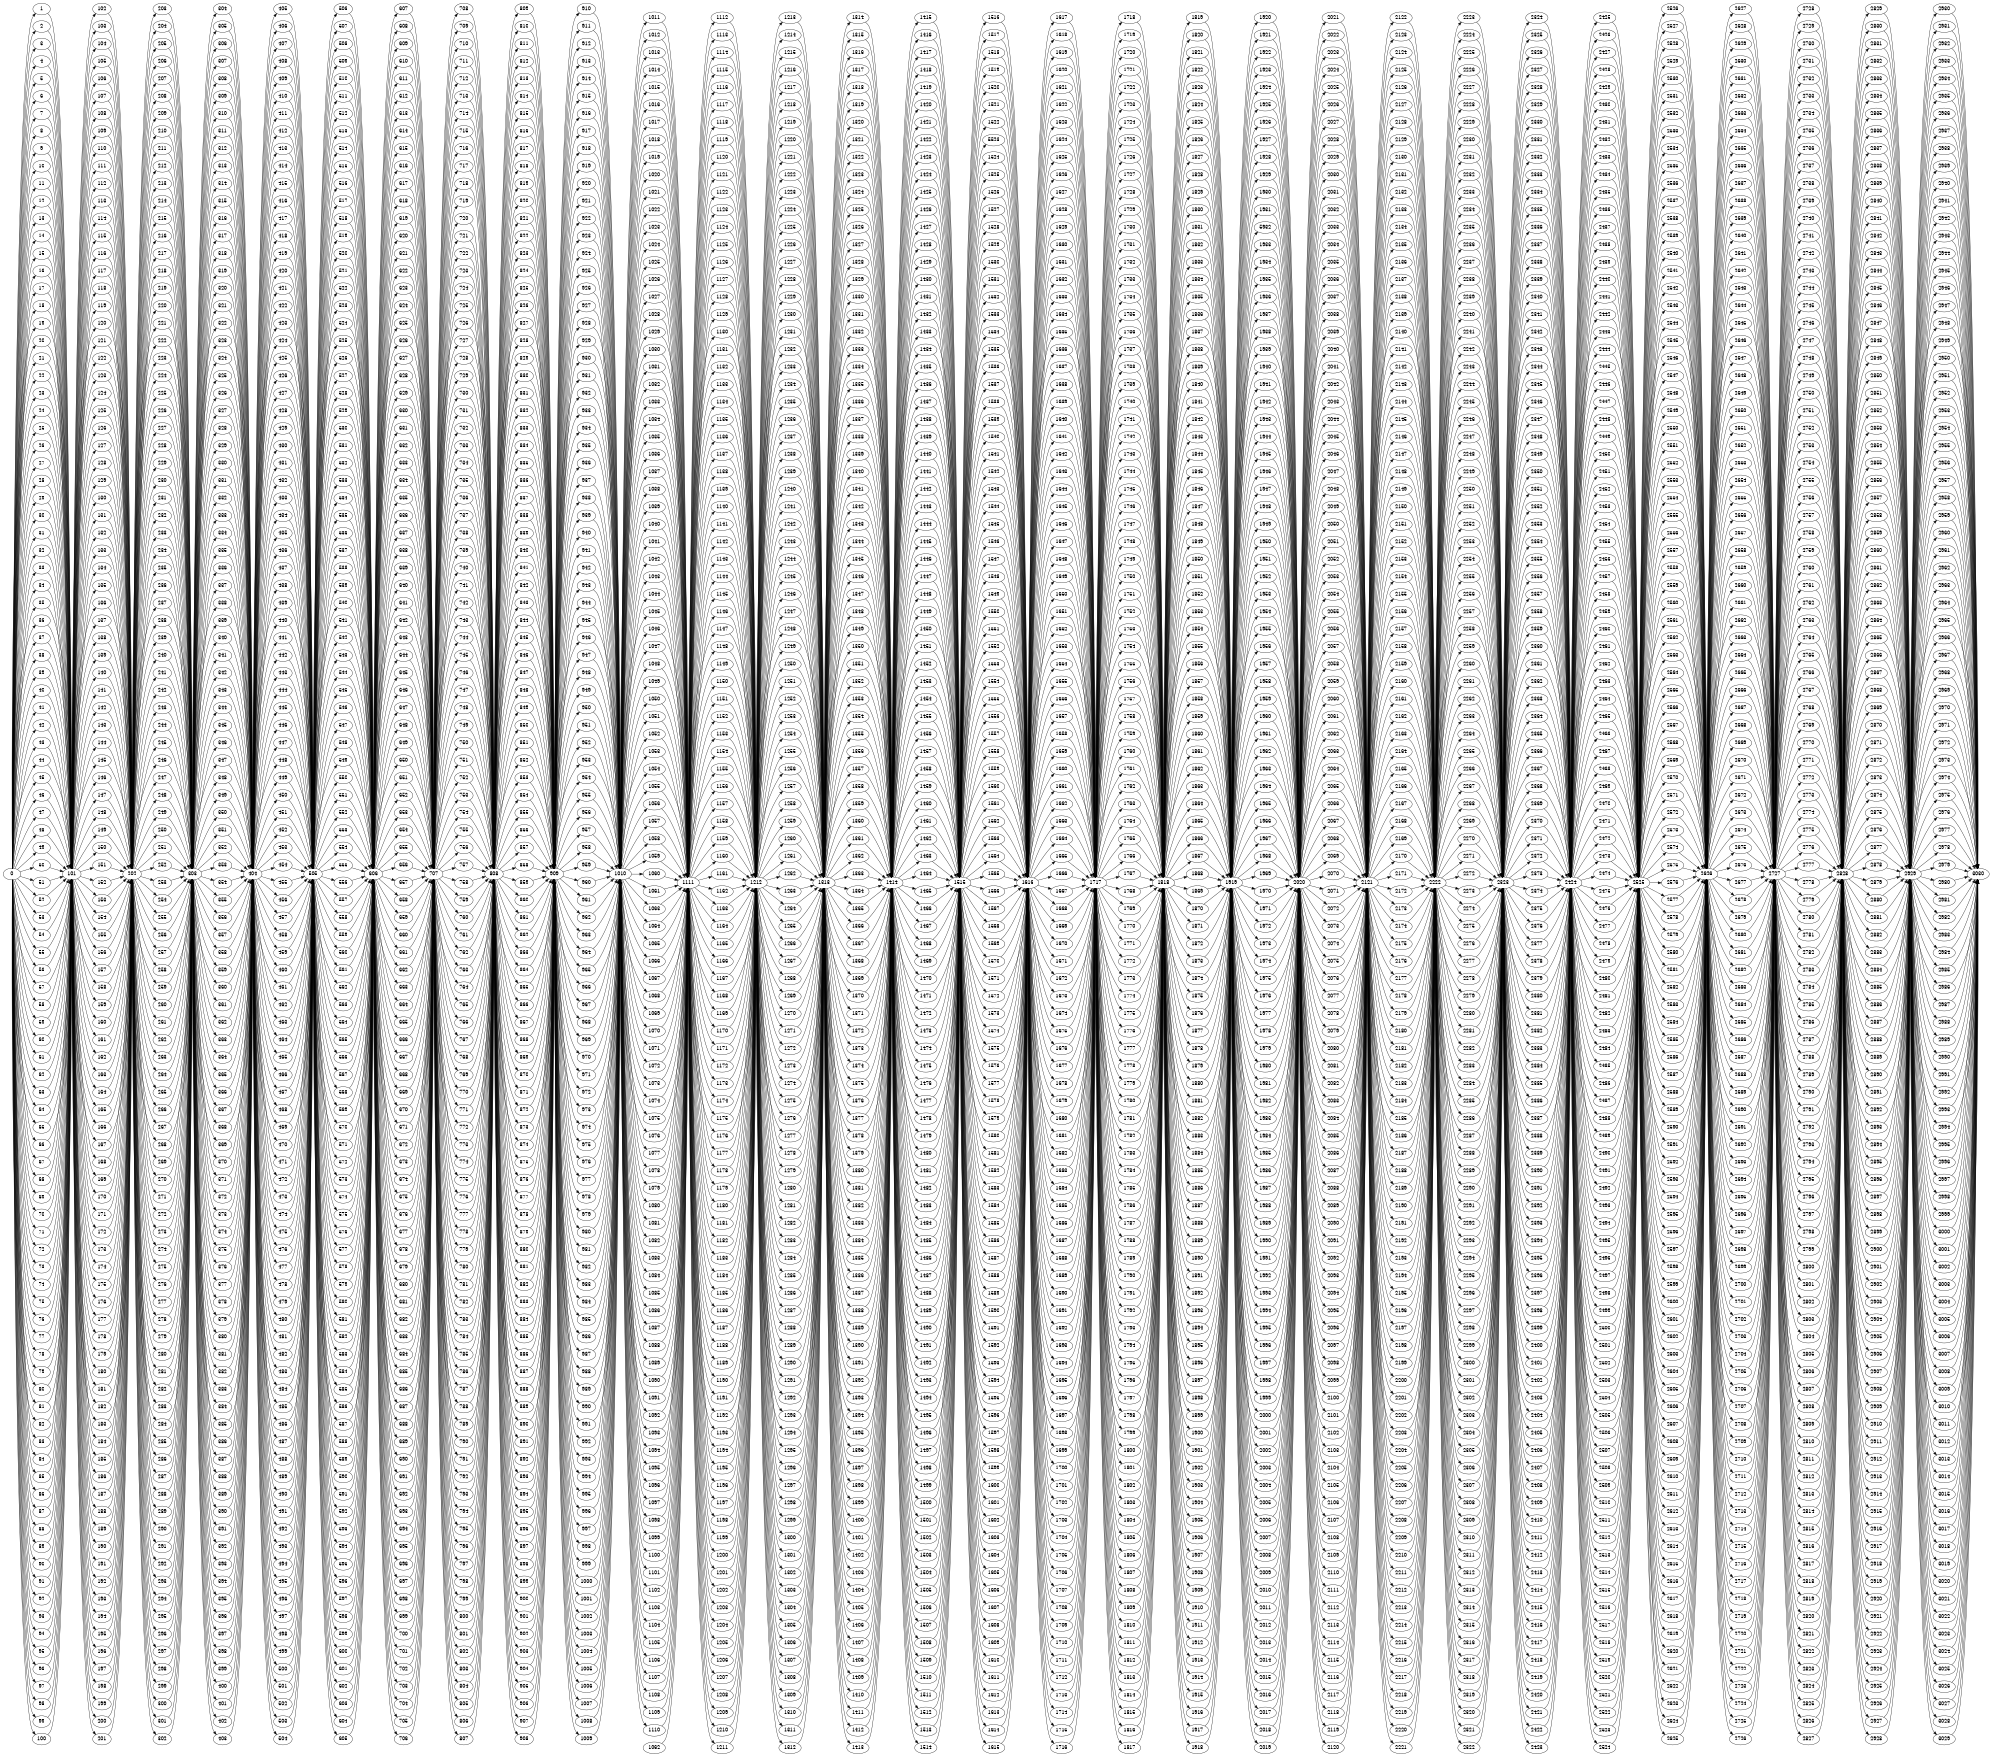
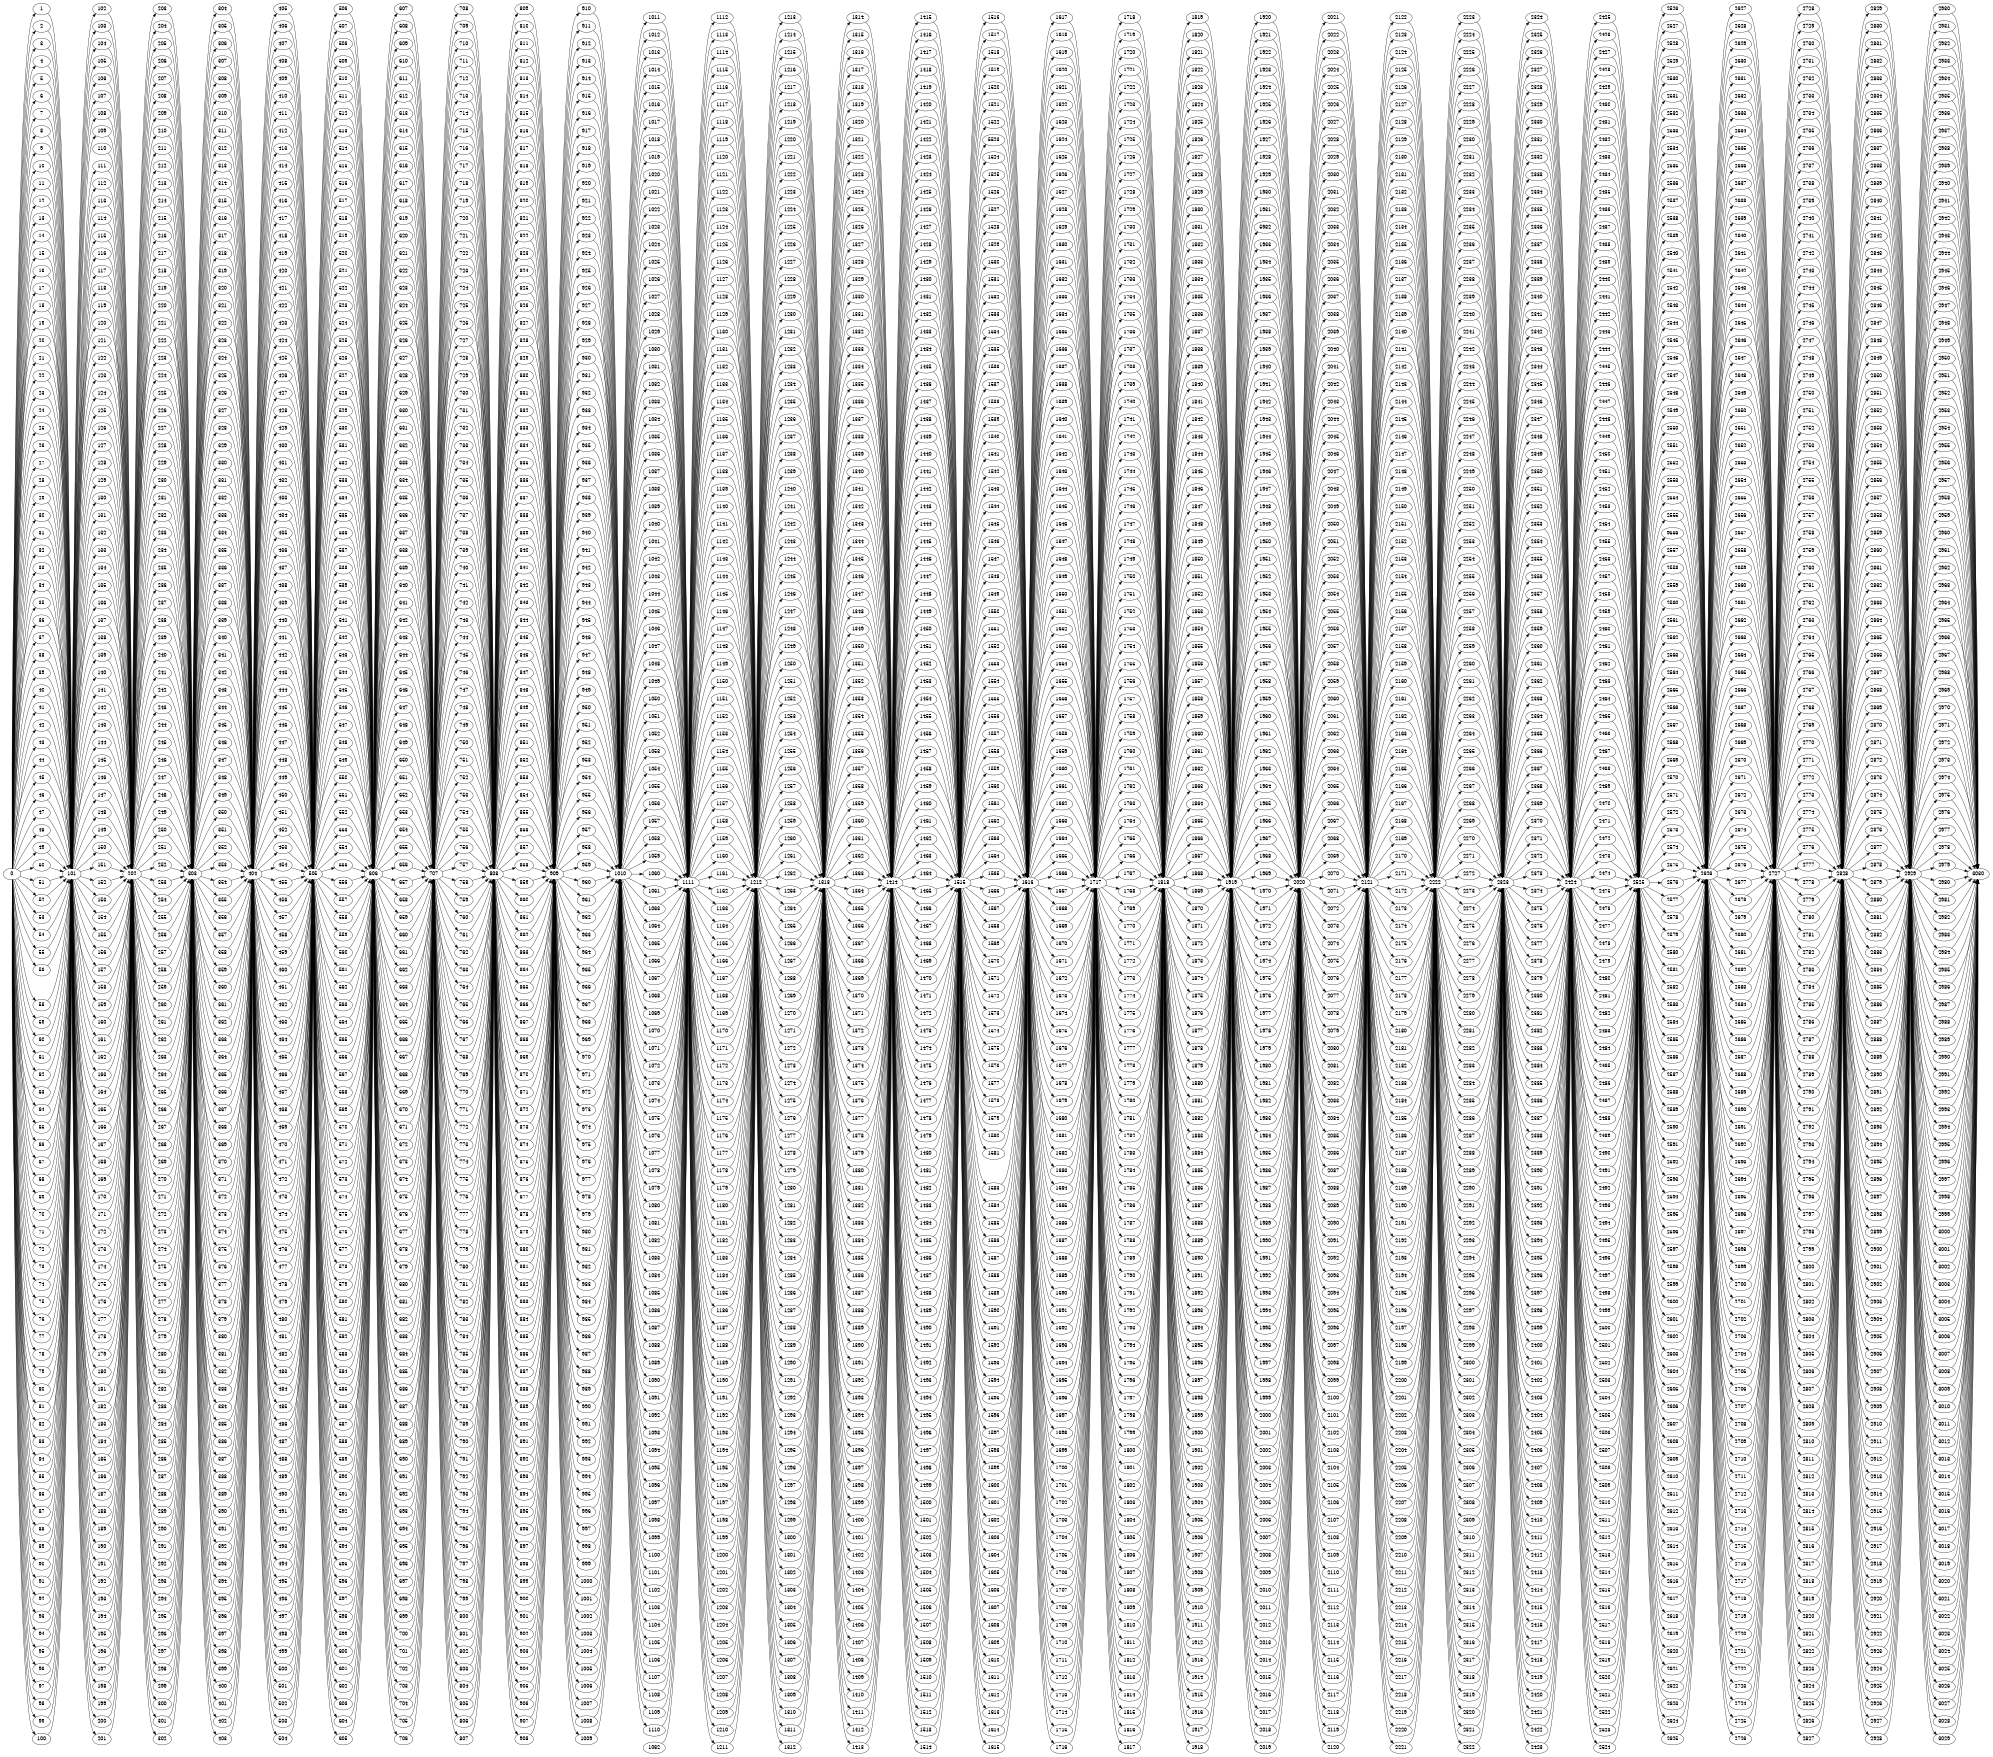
(887, 499) -> none
(77, 512) -> none
(1673, 533) -> (1673, 533)
none -> (488, 535)
none -> (616, 665)
(42, 988) -> none
none -> (1778, 1115)
(994, 1171) -> none
(1643, 1294) -> (1643, 1297)
